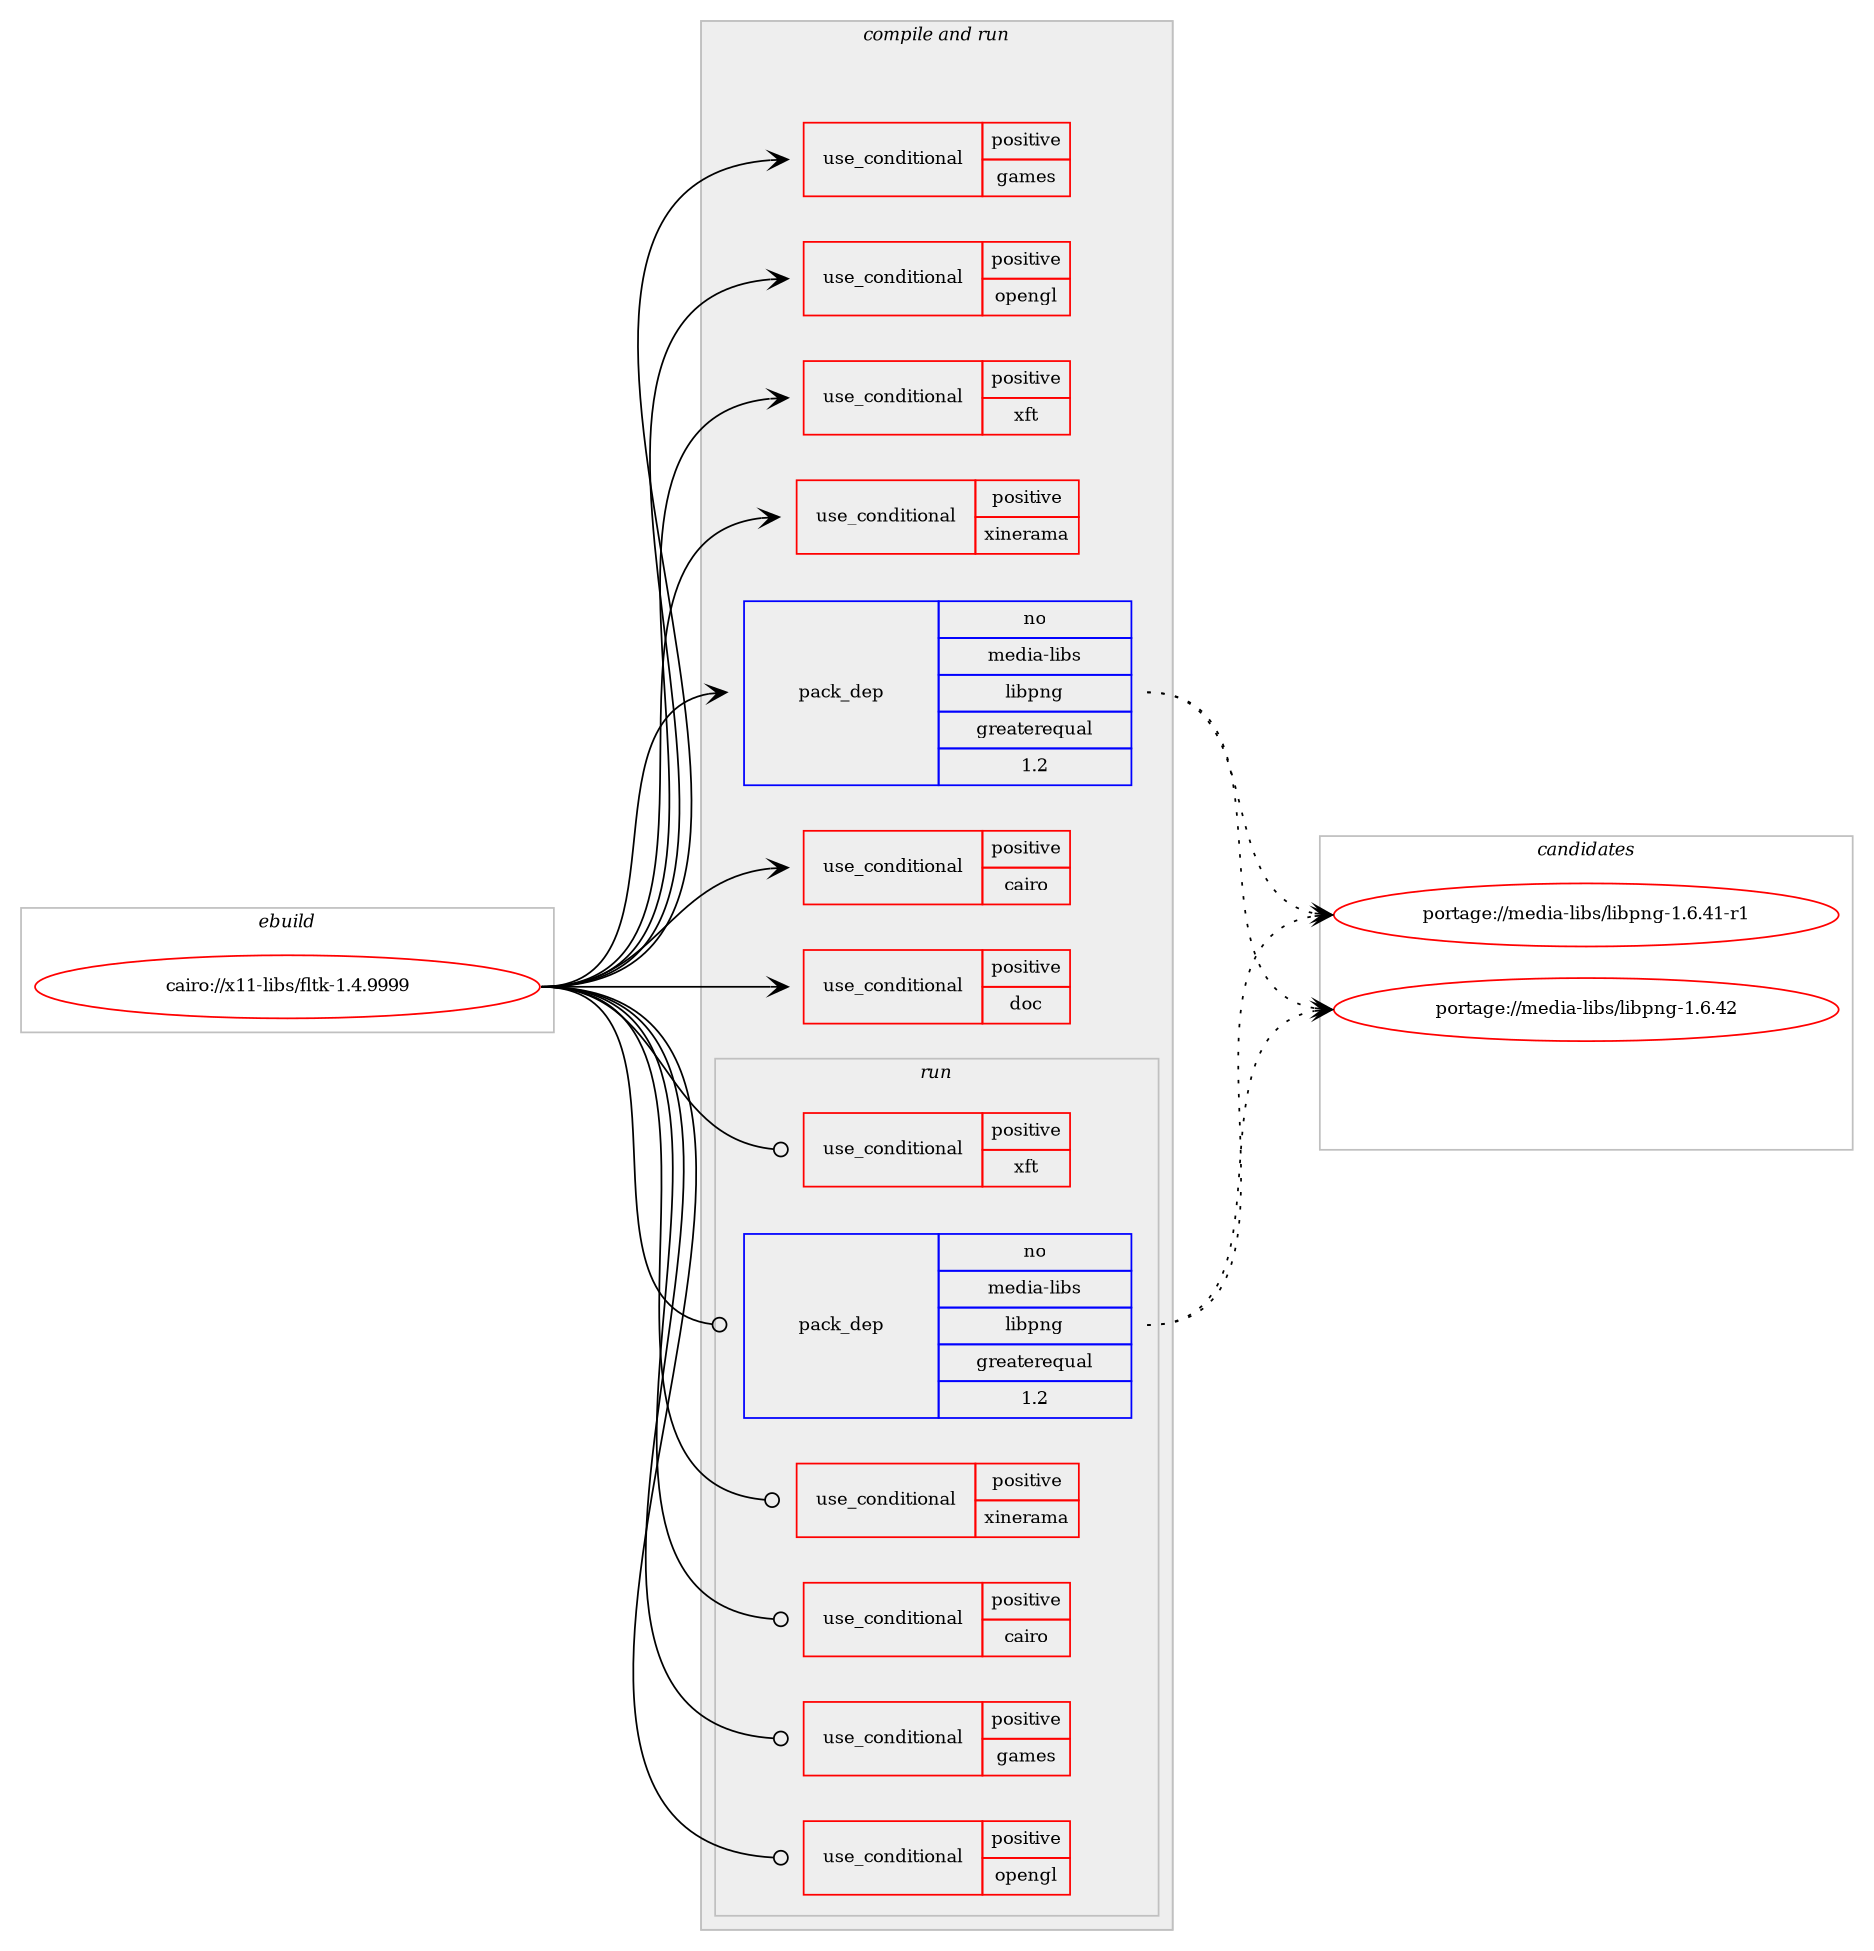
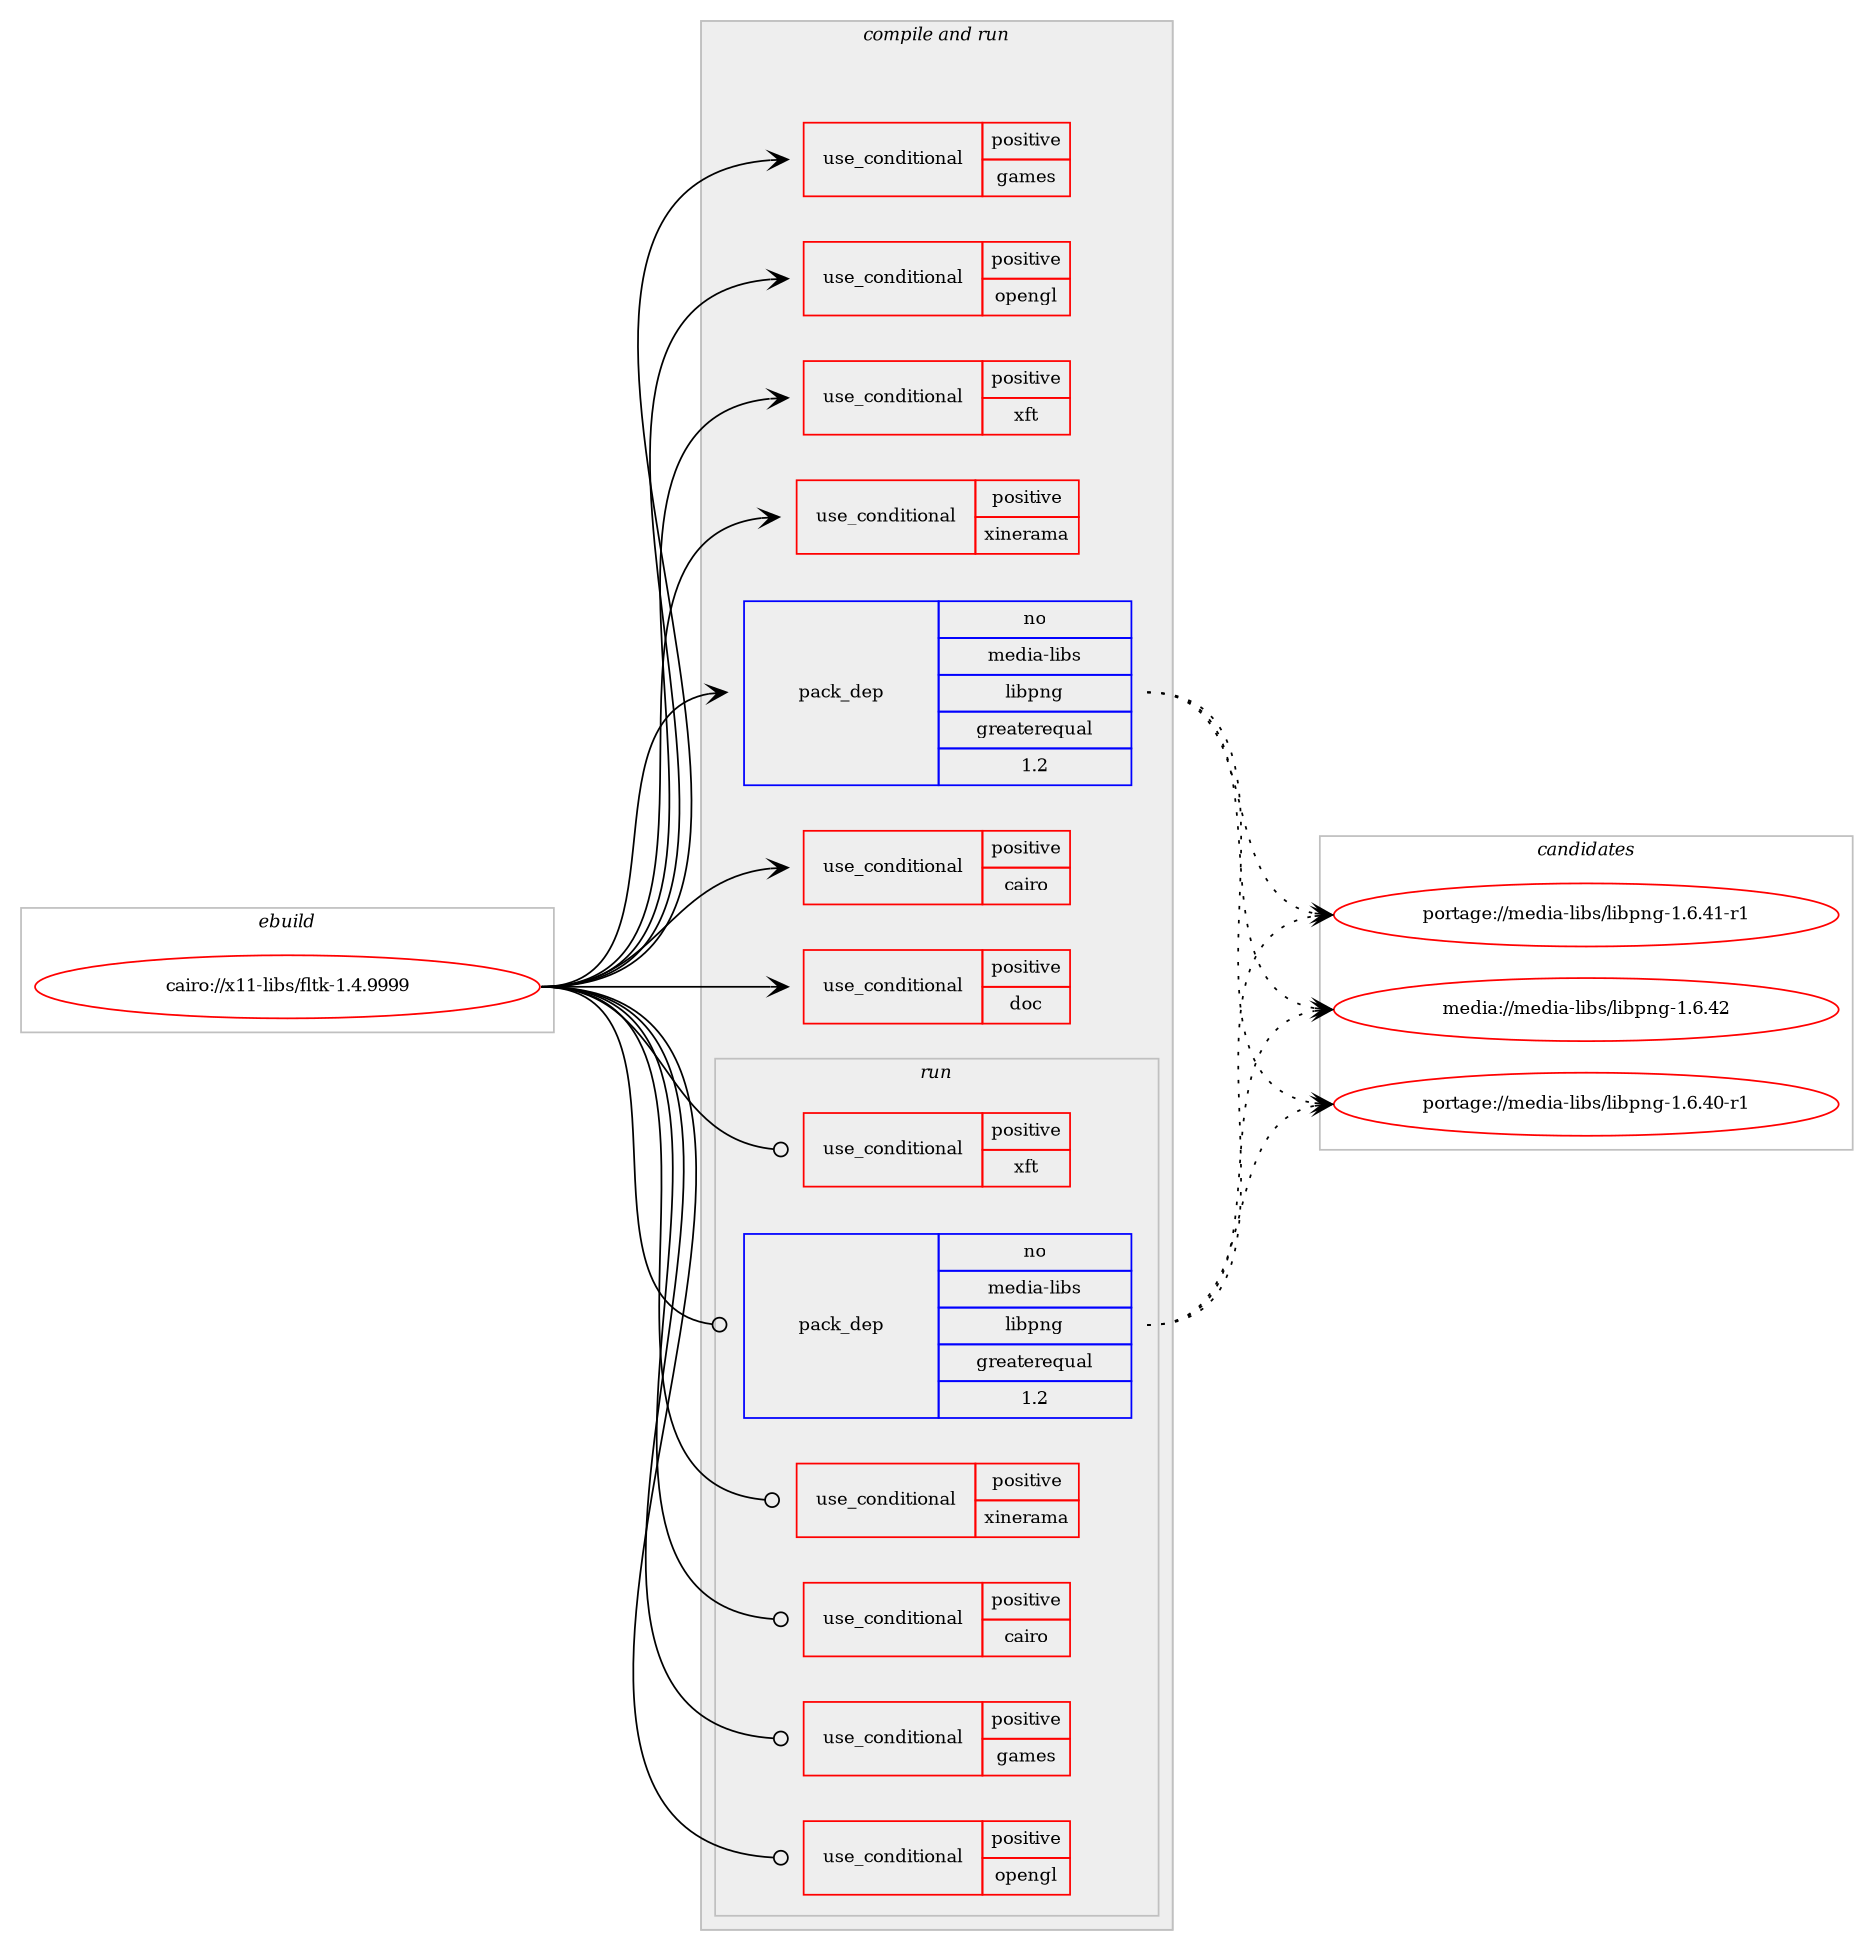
(1586, 1010) -> (1586, 1010)
none -> (1586, 1104)
